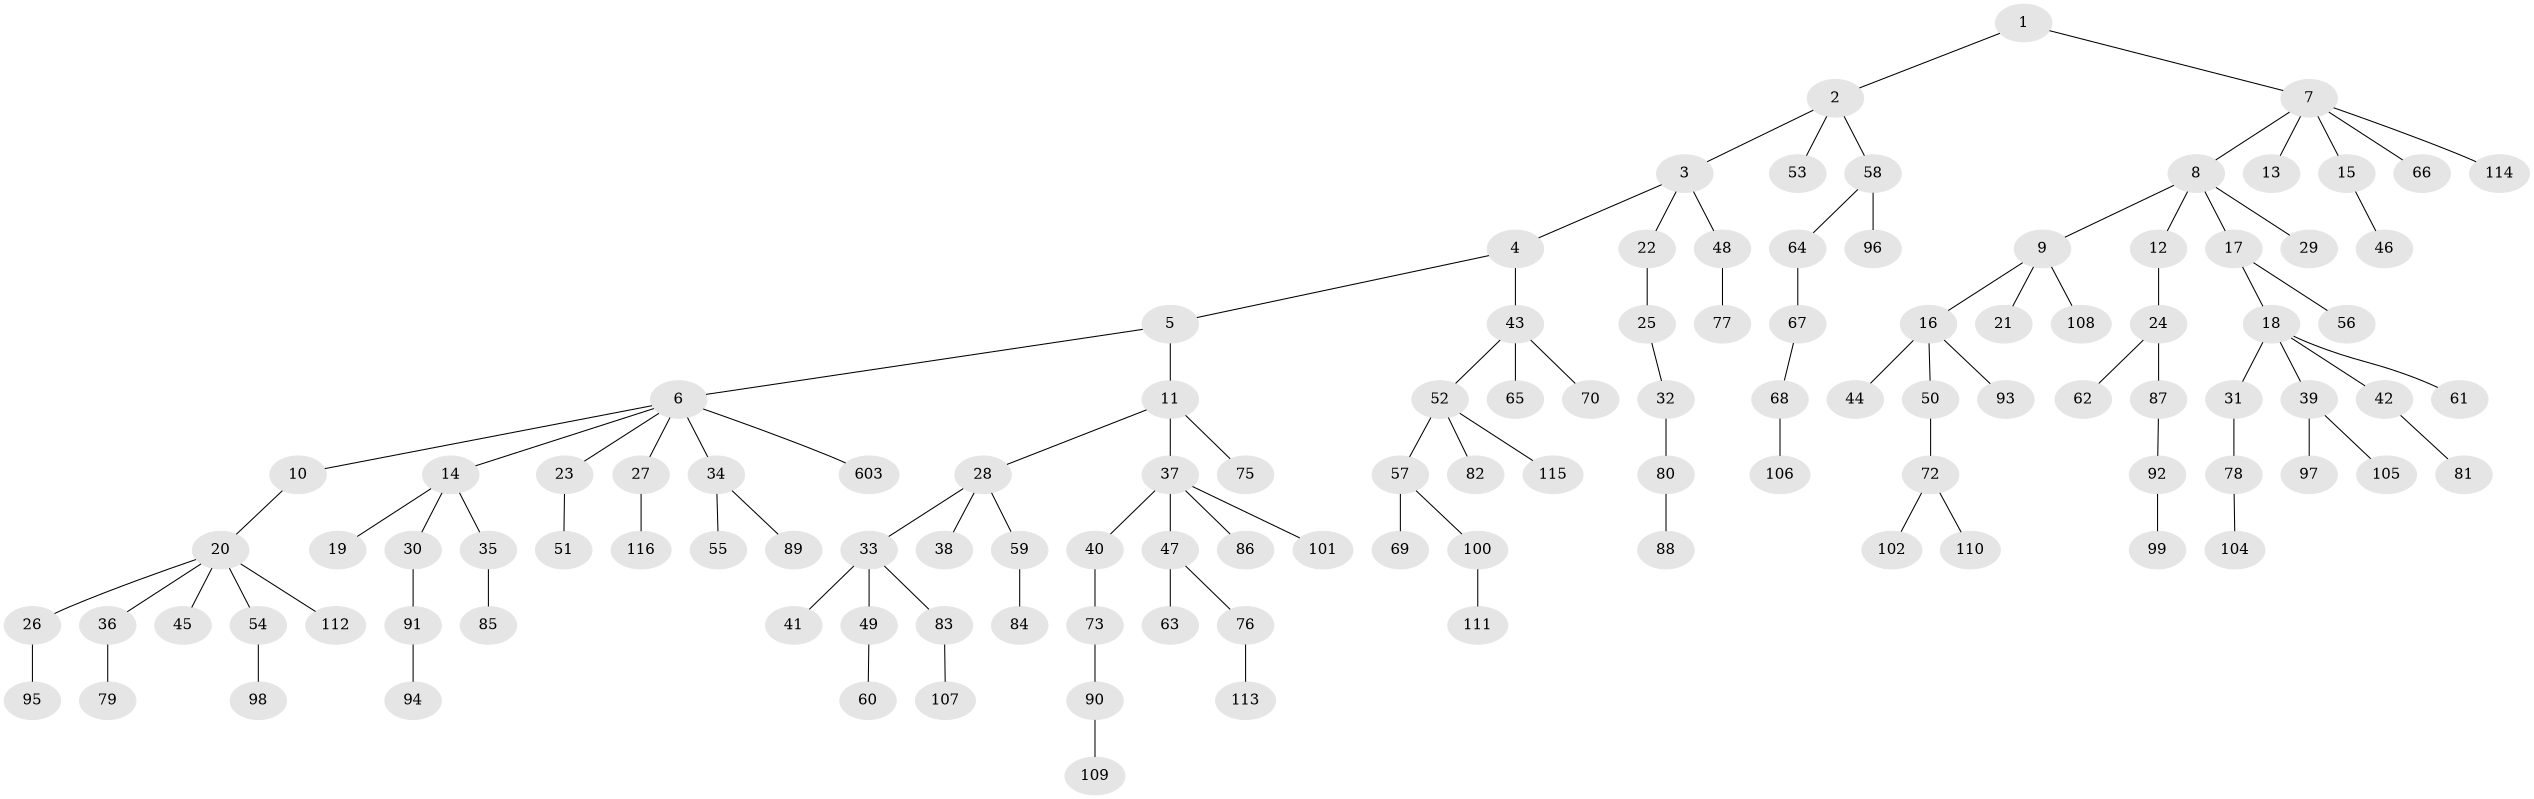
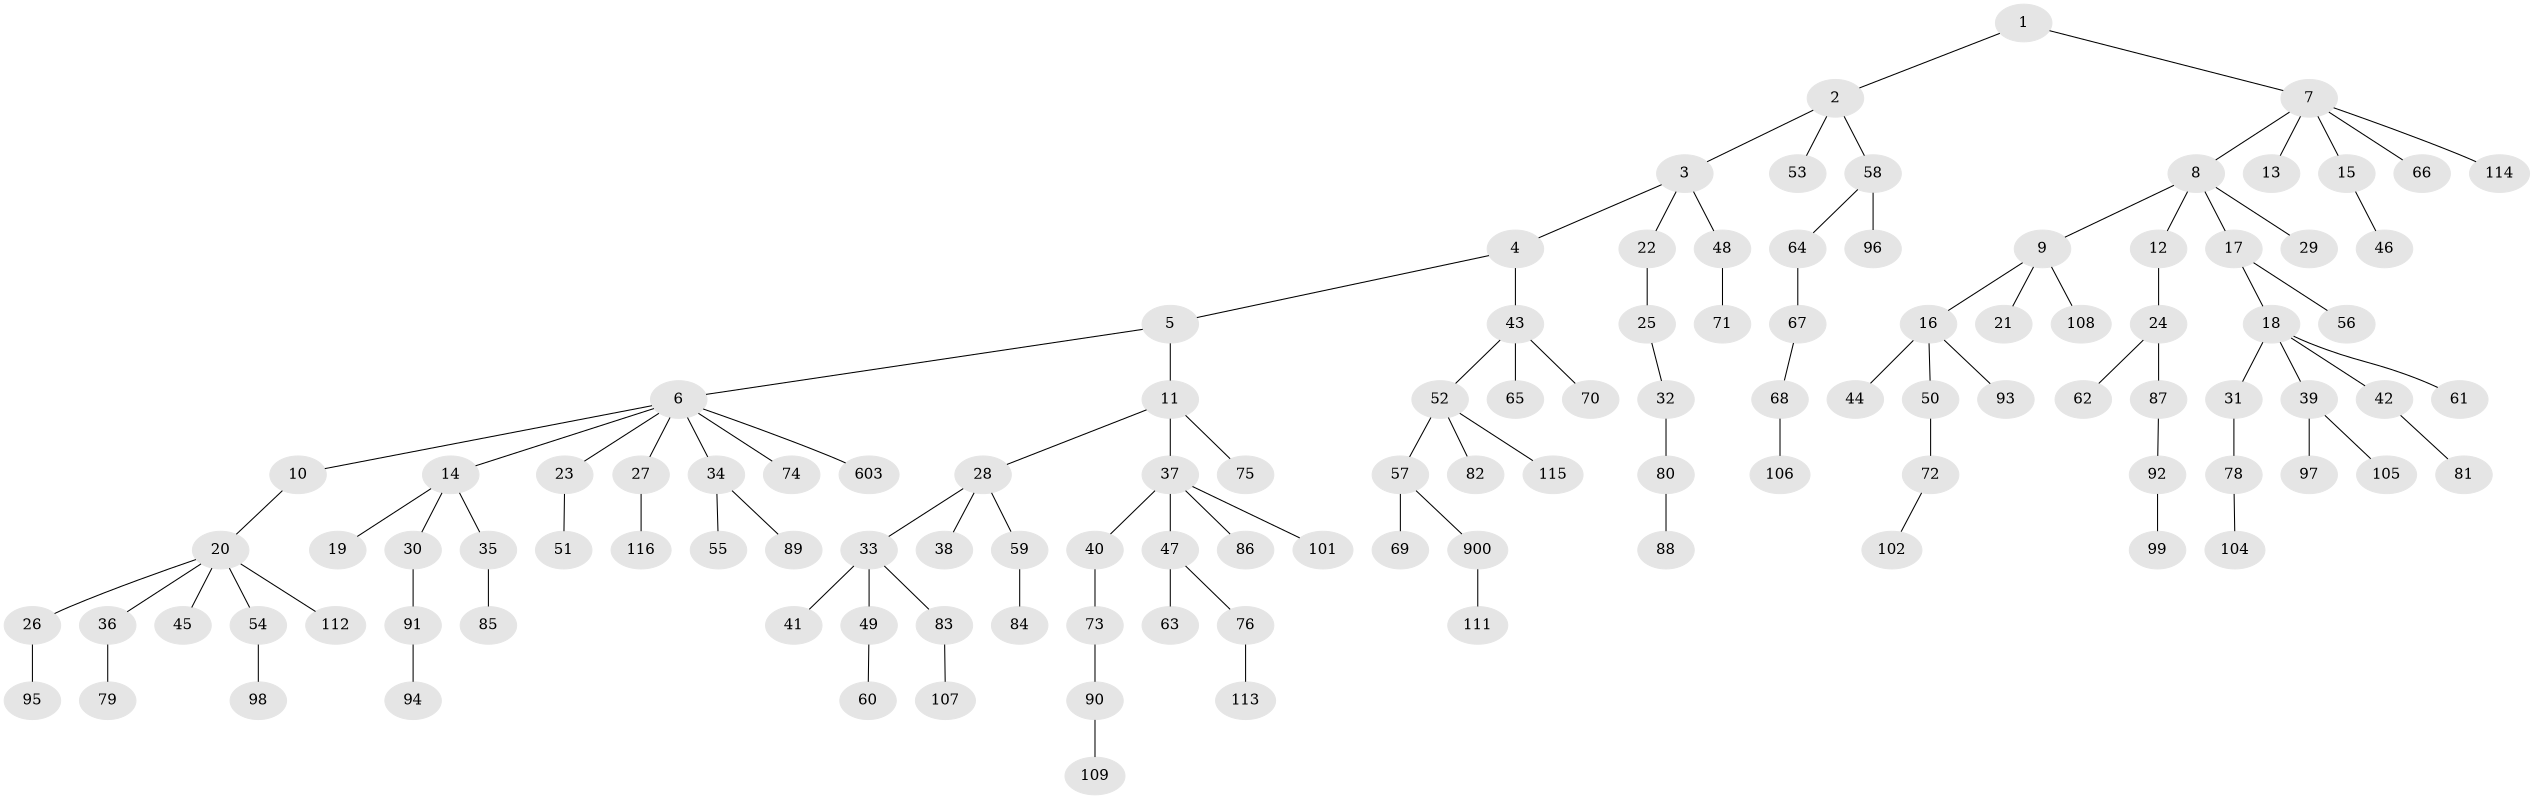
(1722, 324) -> (1722, 324)
none -> (792, 475)
(1478, 550) -> (1478, 550)
(1970, 550) -> none
